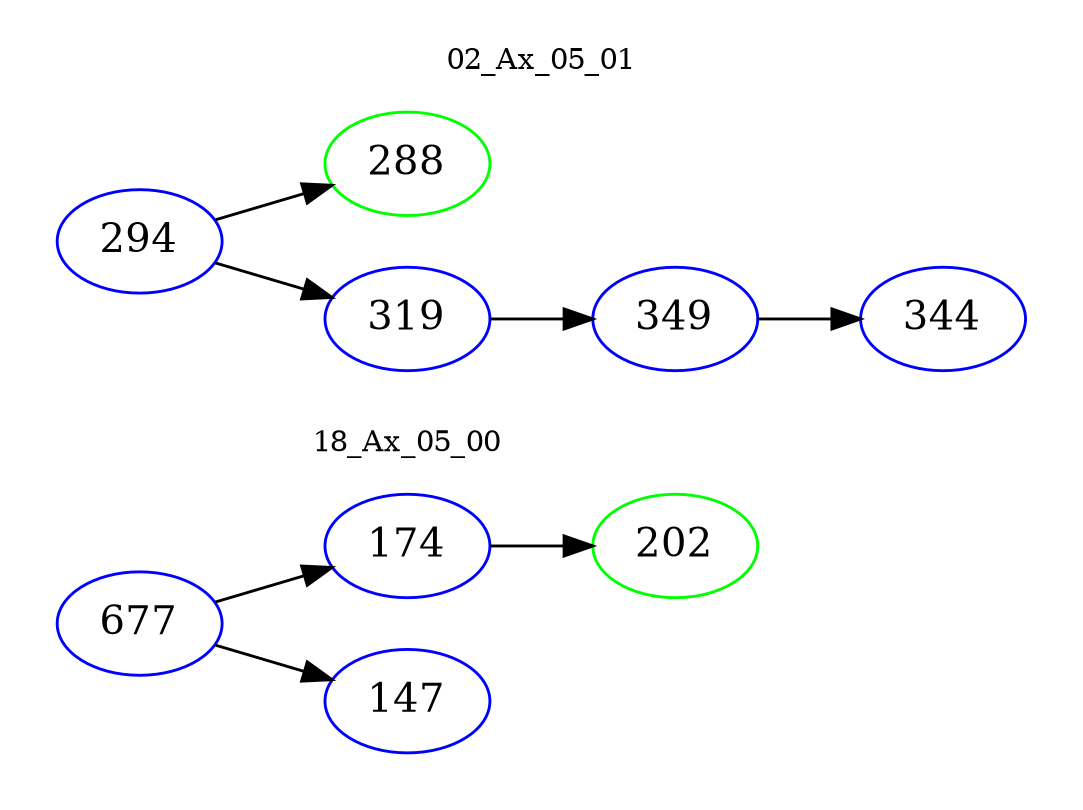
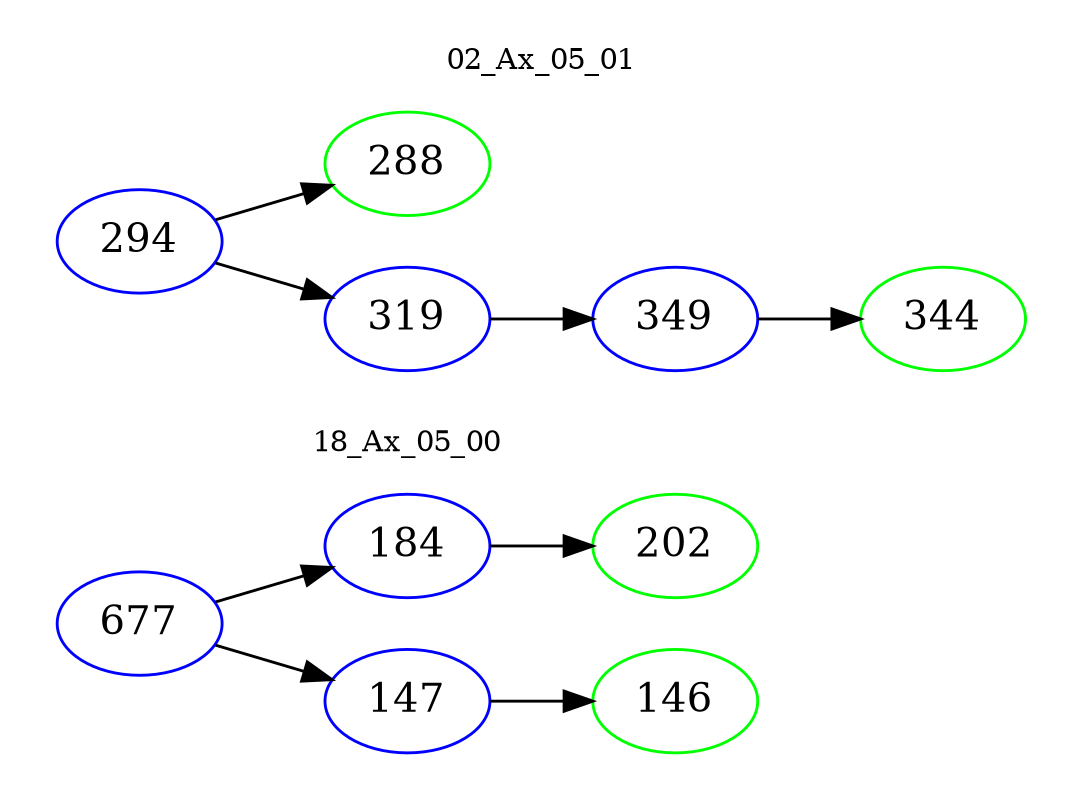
(943, 319) -> (943, 319)
(407, 546) -> (407, 546)
none -> (675, 701)
